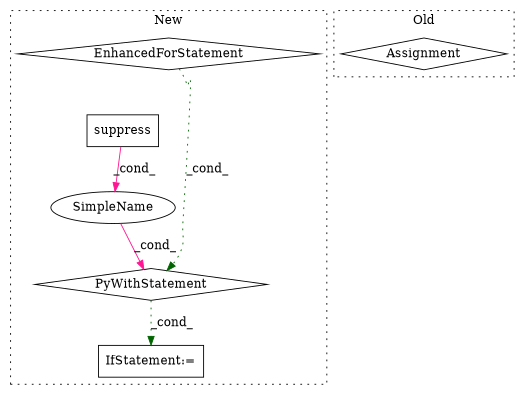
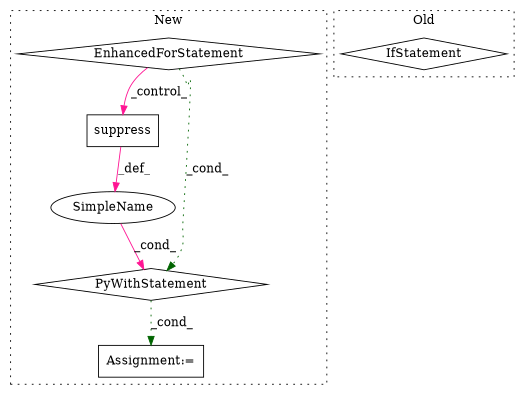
(424, 54) -> (424, 54)
none -> (132, 84)
(135, 169) -> (135, 169)
(151, 361) -> (151, 361)
